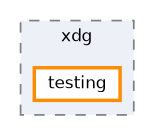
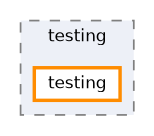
(77, 37) -> (77, 37)
